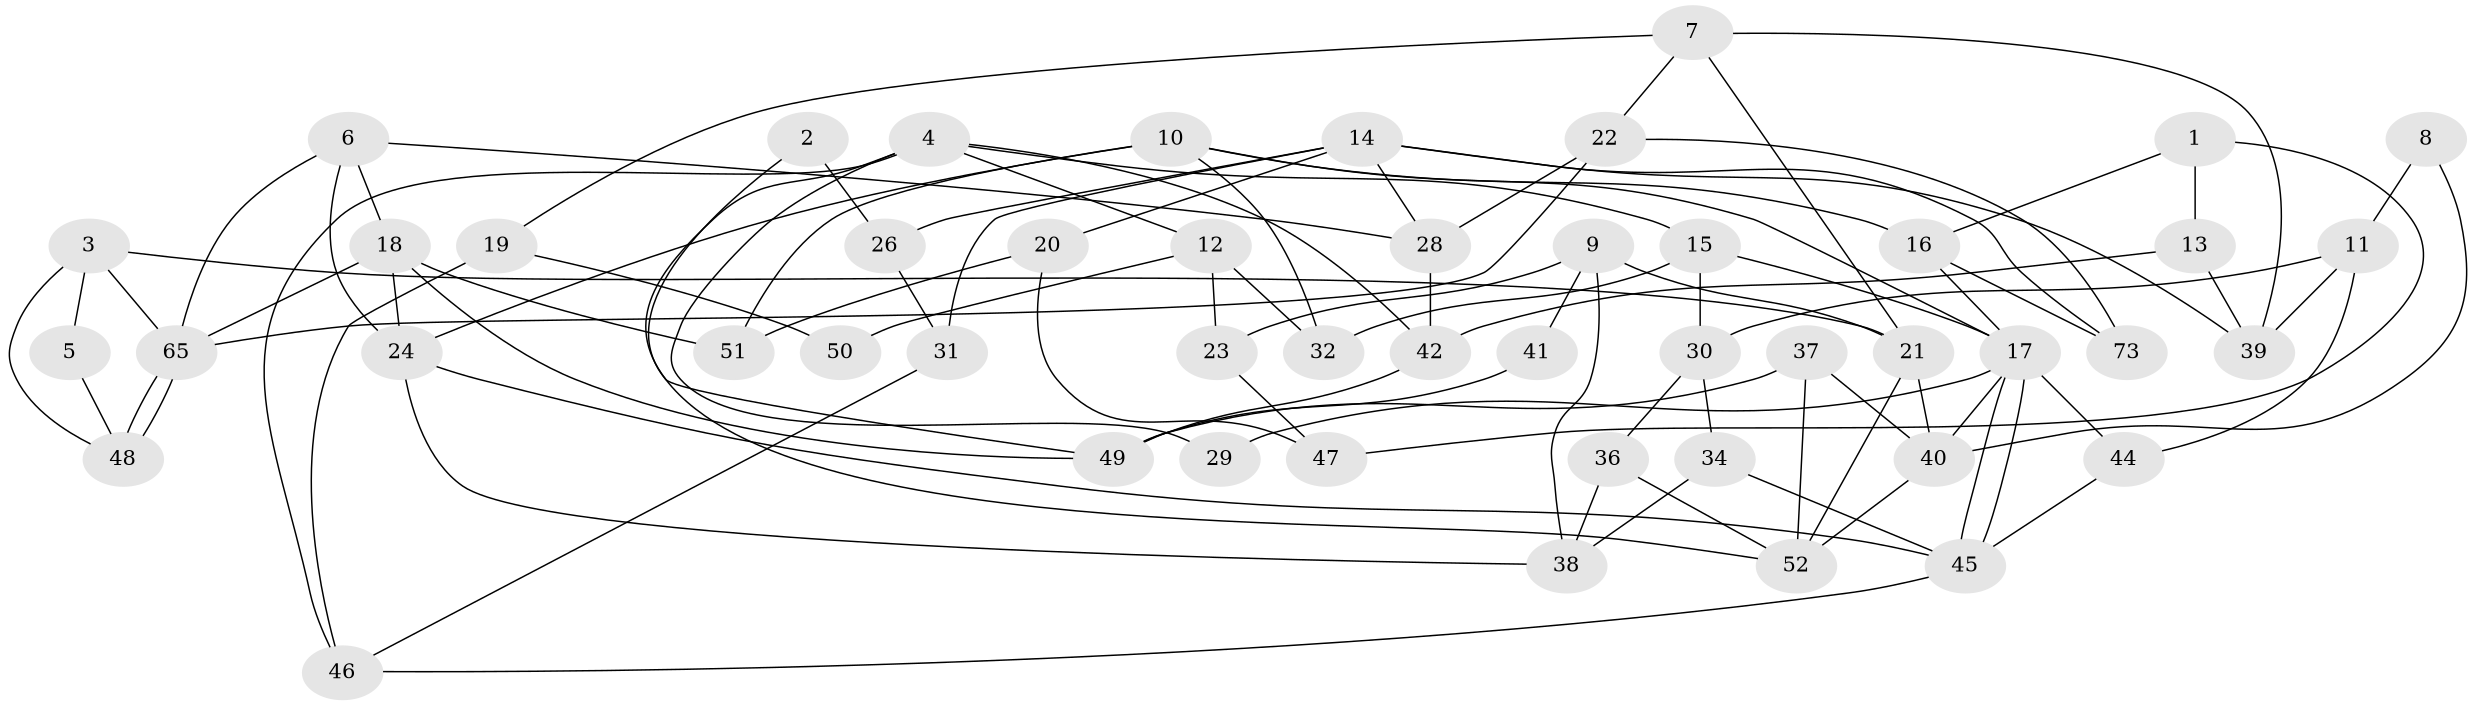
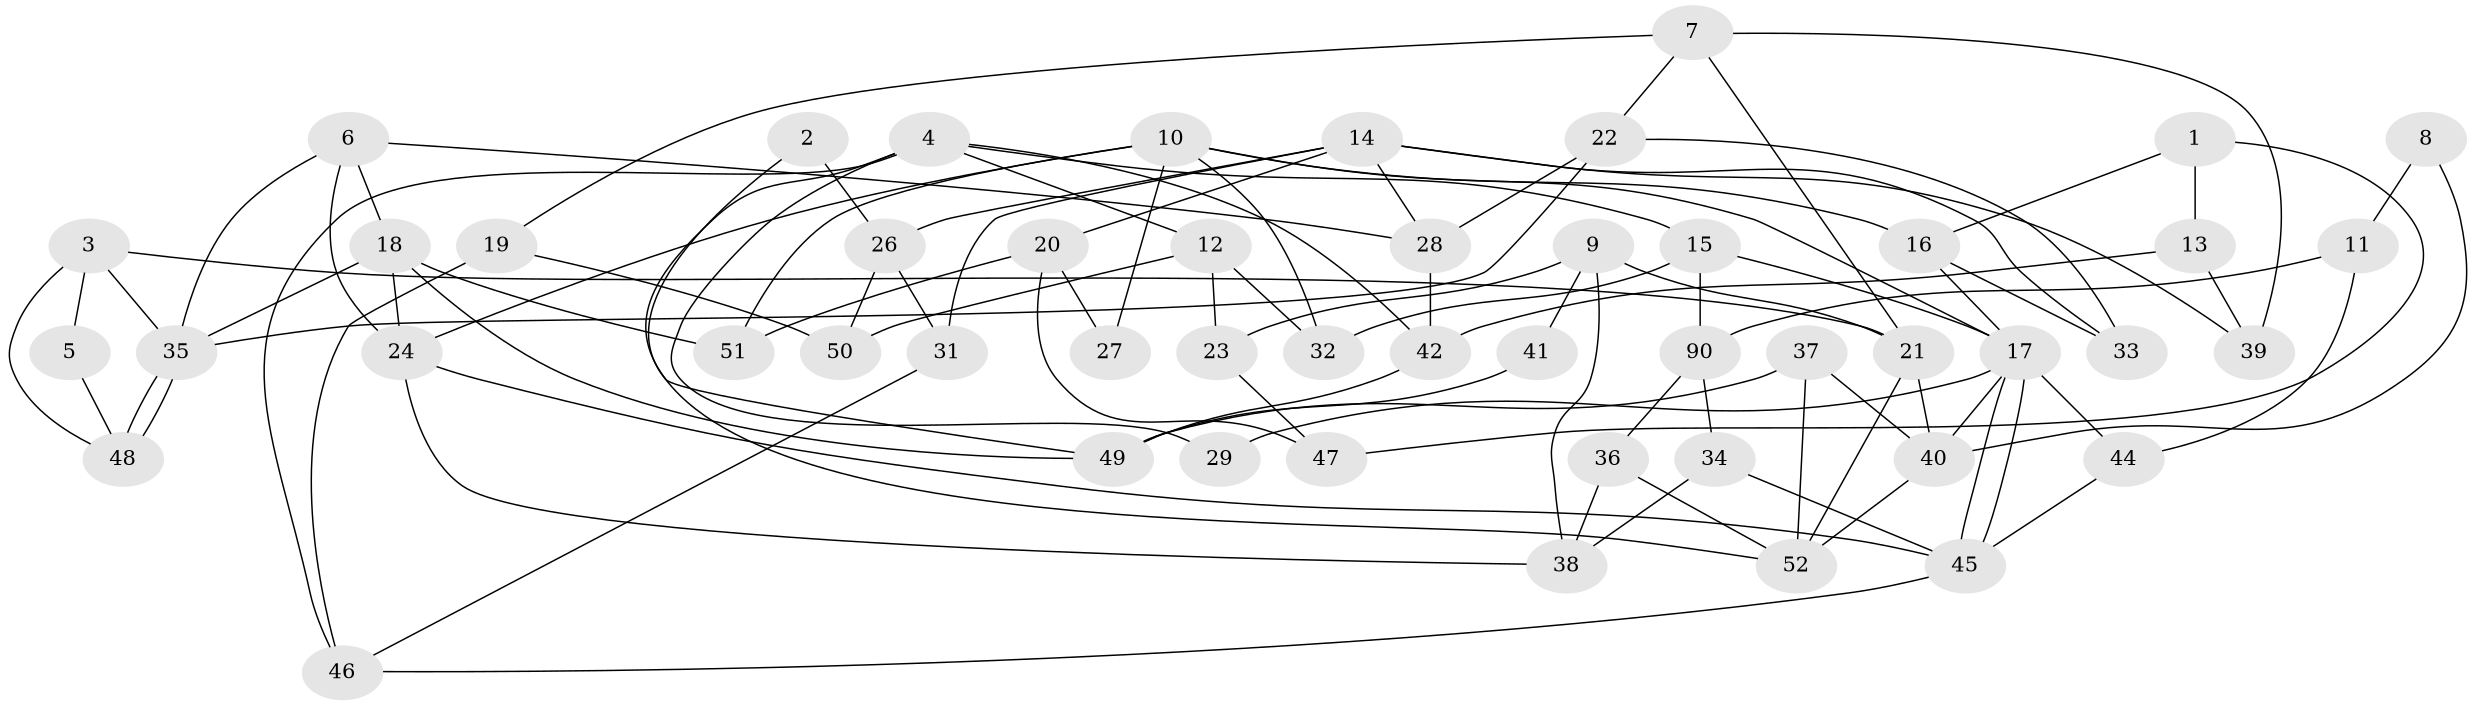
none -> (867, 288)
(2306, 299) -> none
(177, 353) -> (177, 353)
none -> (1110, 353)
(1700, 353) -> (1700, 353)
(2127, 353) -> (2127, 353)
